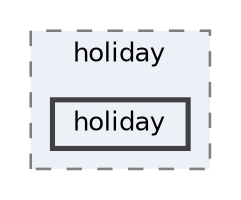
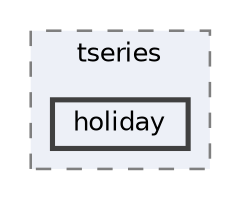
(120, 55) -> (120, 55)
